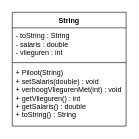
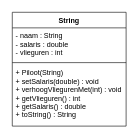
(48, 36) -> (41, 36)
